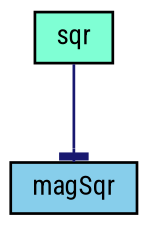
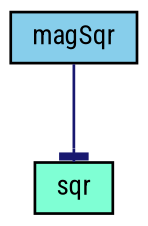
(74, 106) -> (74, 106)
